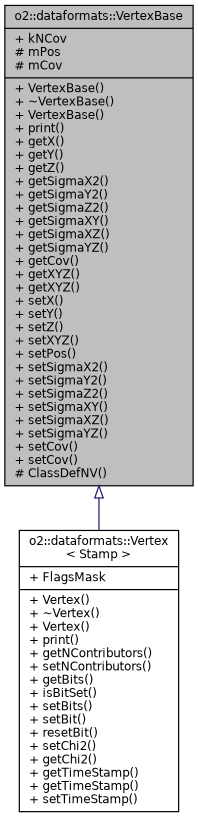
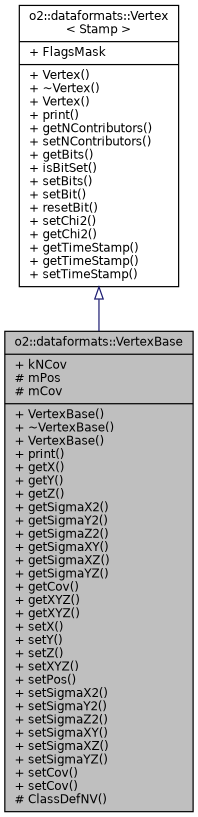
(99, 514) -> (99, 315)
